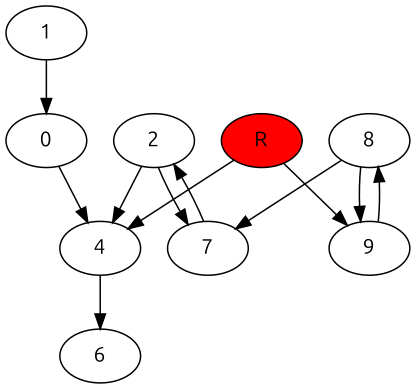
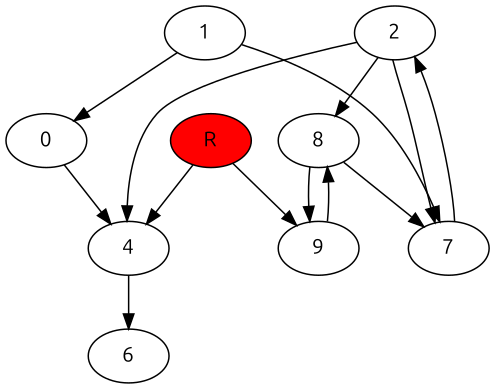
none -> (361, 81)
none -> (359, 102)
